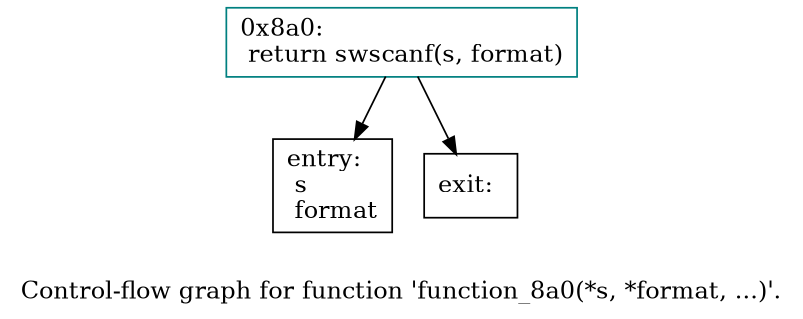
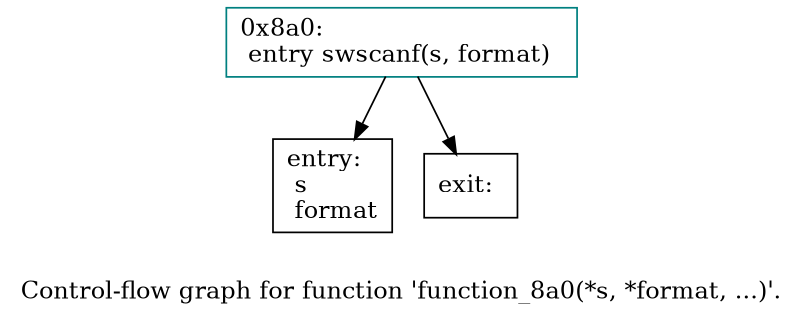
(402, 54) -> (396, 54)
